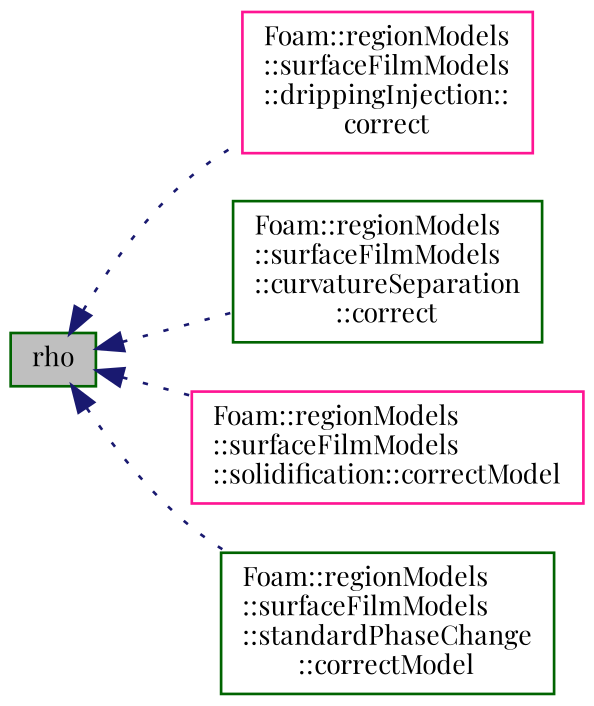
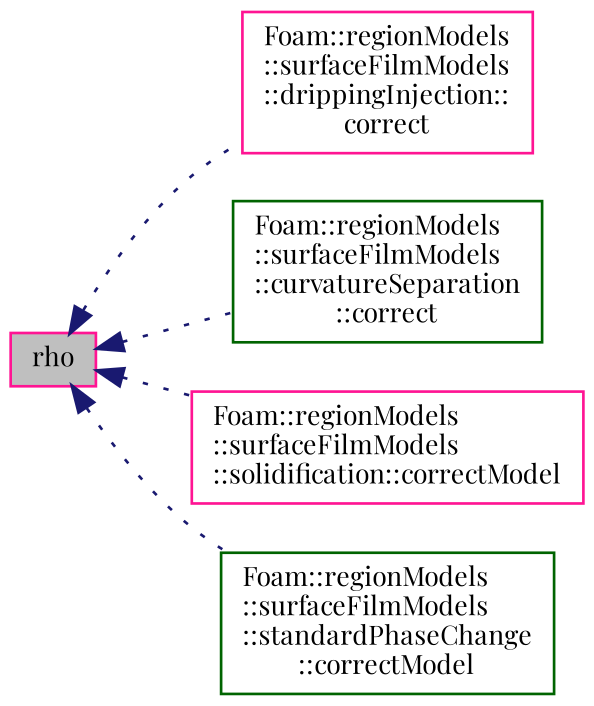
(53, 360) -> (53, 360)
